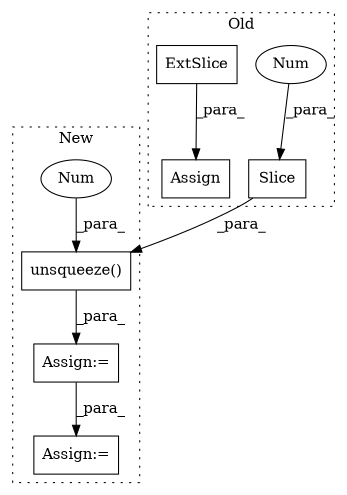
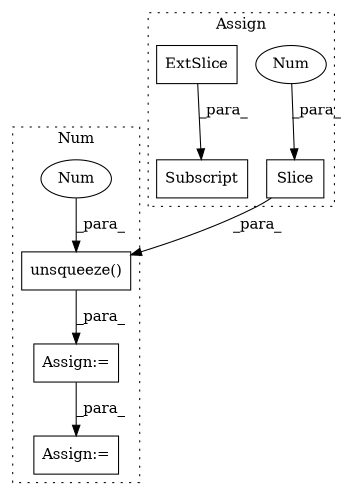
(241, 25) -> (241, 25)
(76, 139) -> (76, 139)
(196, 179) -> (202, 179)
